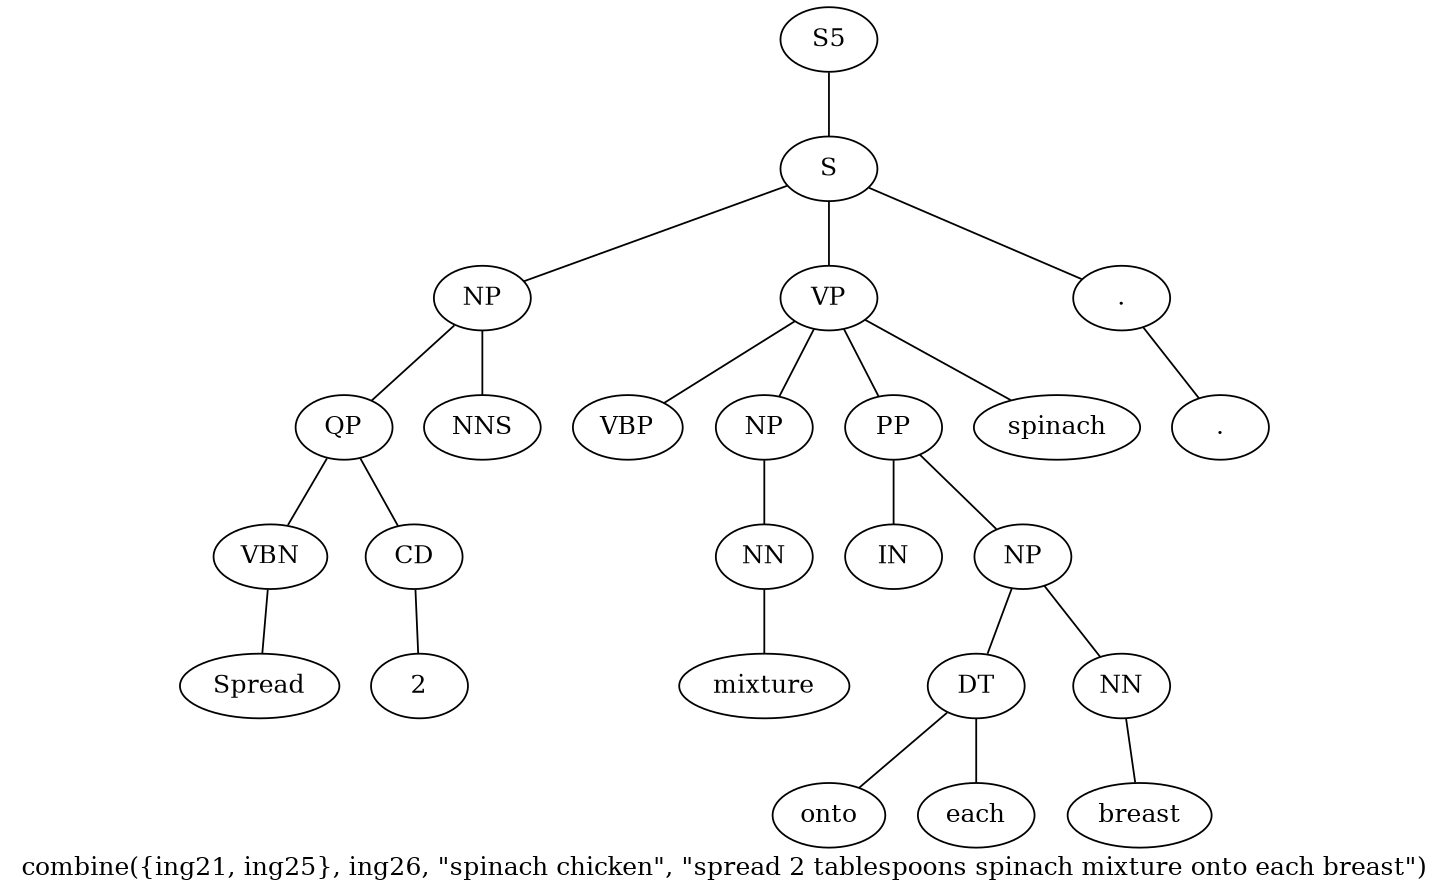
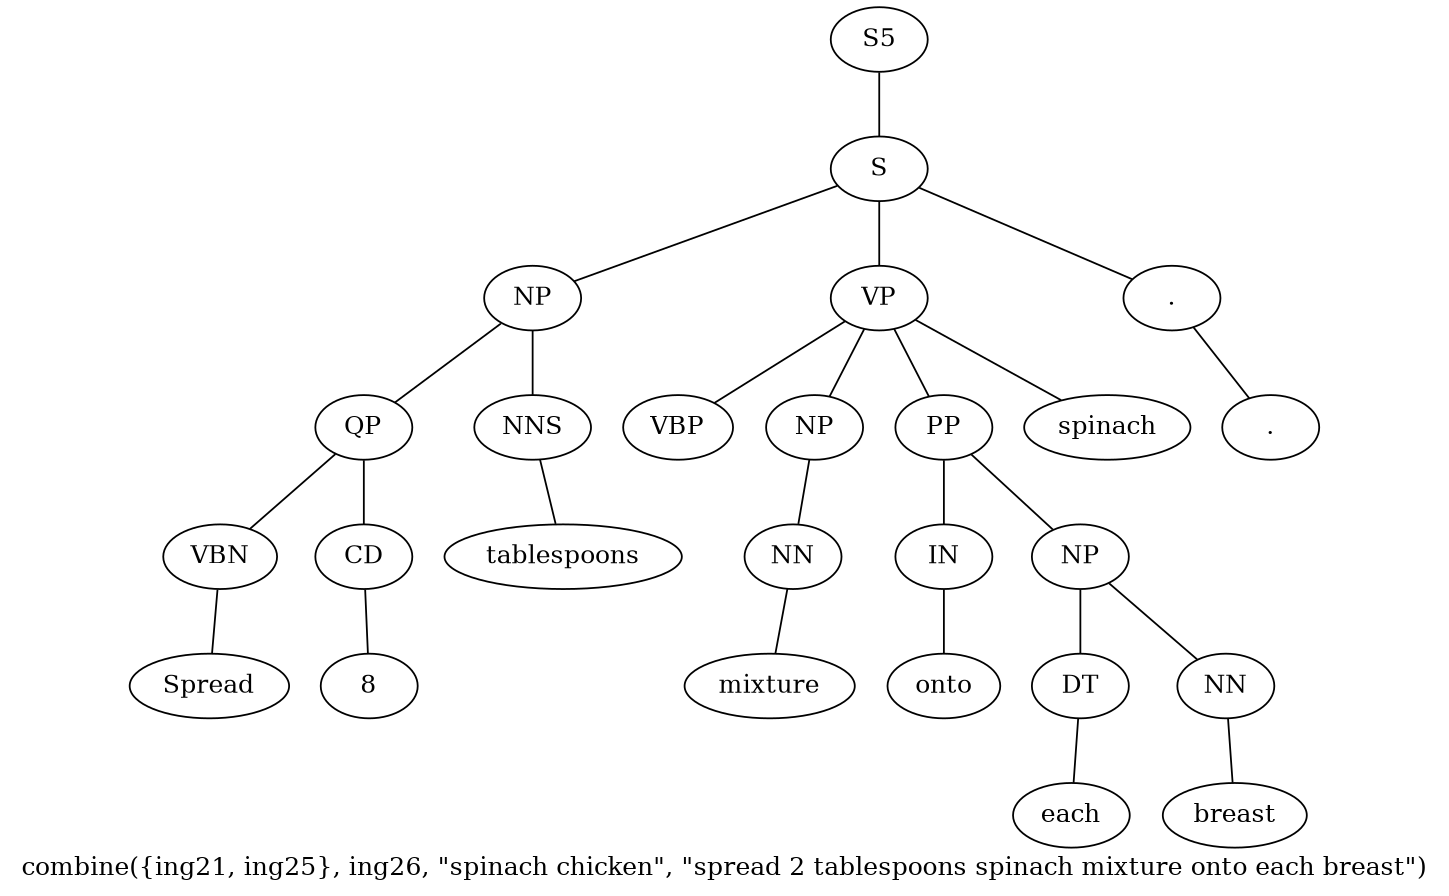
none -> (563, 557)
(420, 686) -> (369, 686)
(903, 750) -> (944, 622)
